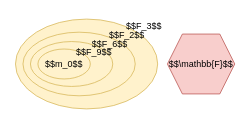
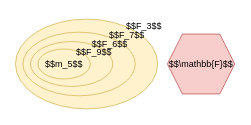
(127, 36) -> (127, 36)
(64, 64) -> (64, 64)
